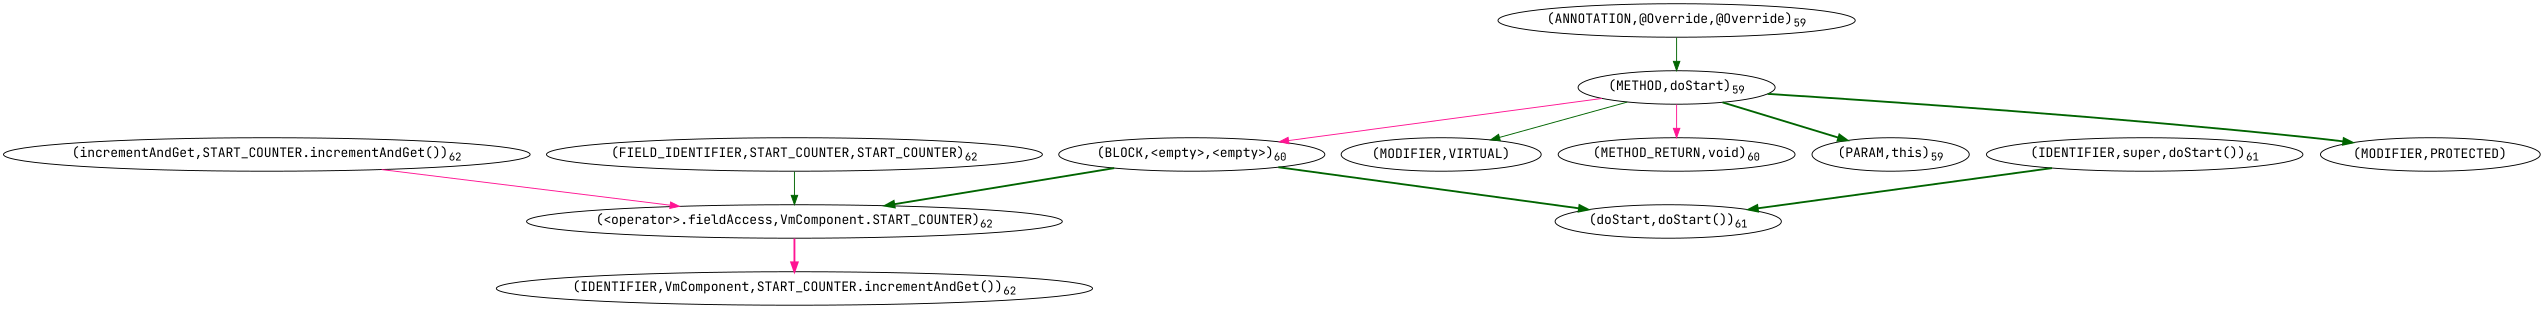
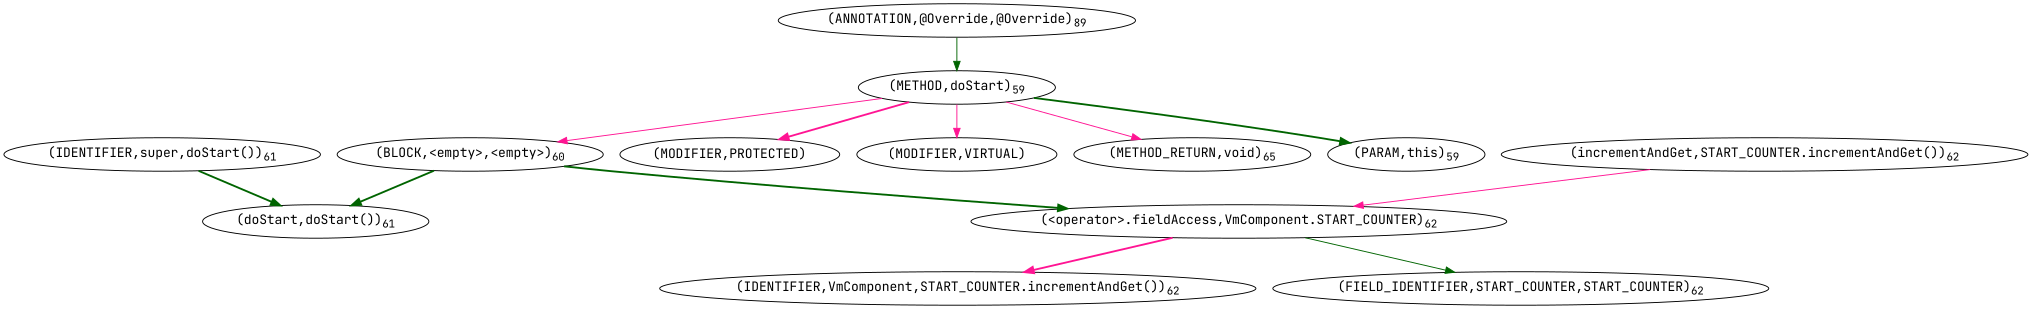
(1800, 19) -> (1080, 19)
(2056, 115) -> (849, 119)
(1563, 120) -> (957, 116)
(1754, 153) -> (1270, 153)
(794, 183) -> (1375, 254)
